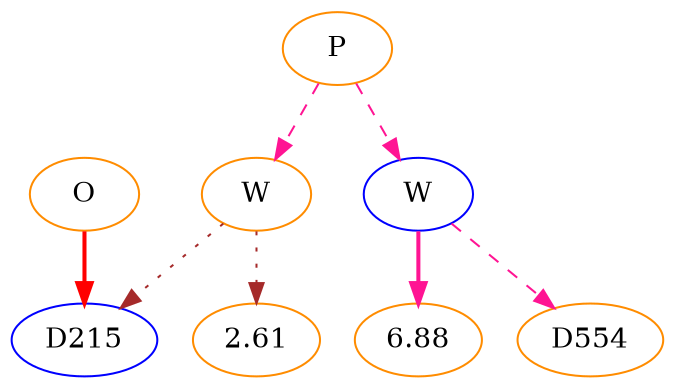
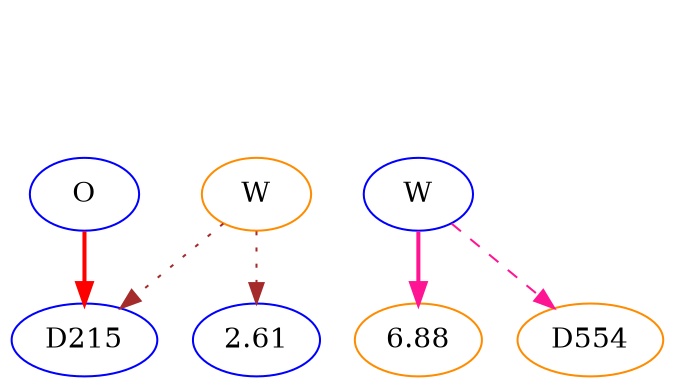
(337, 49) -> none
(84, 194) -> (84, 194)
(256, 340) -> (256, 340)
